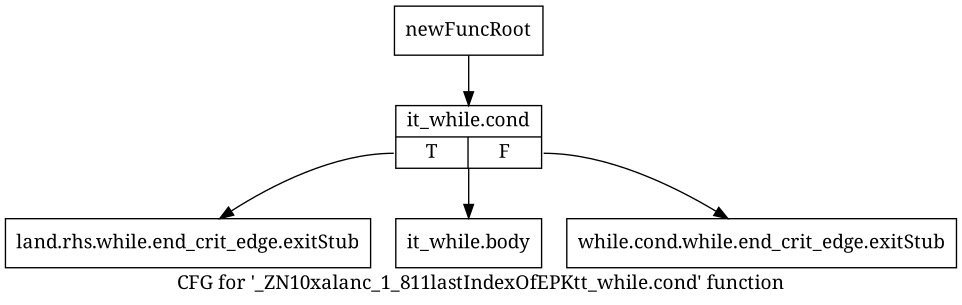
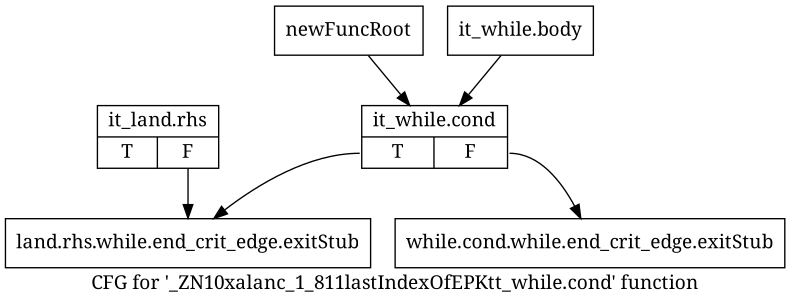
none -> (158, 137)
(469, 186) -> (485, 75)
